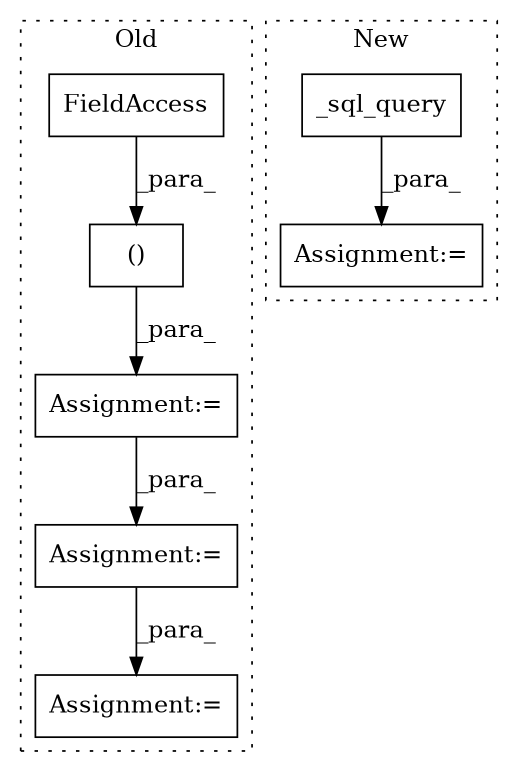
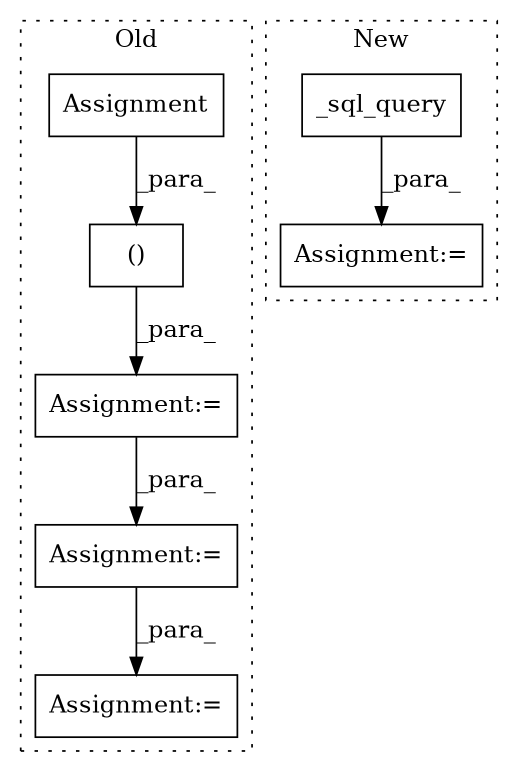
(136, 105) -> (136, 105)
